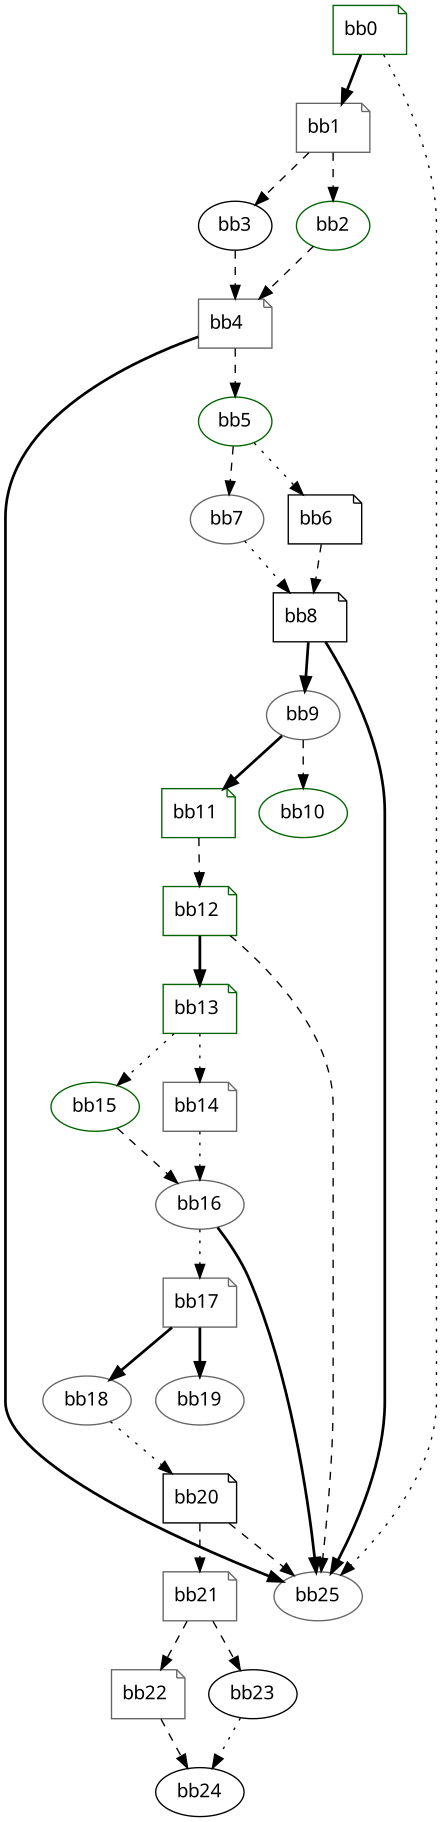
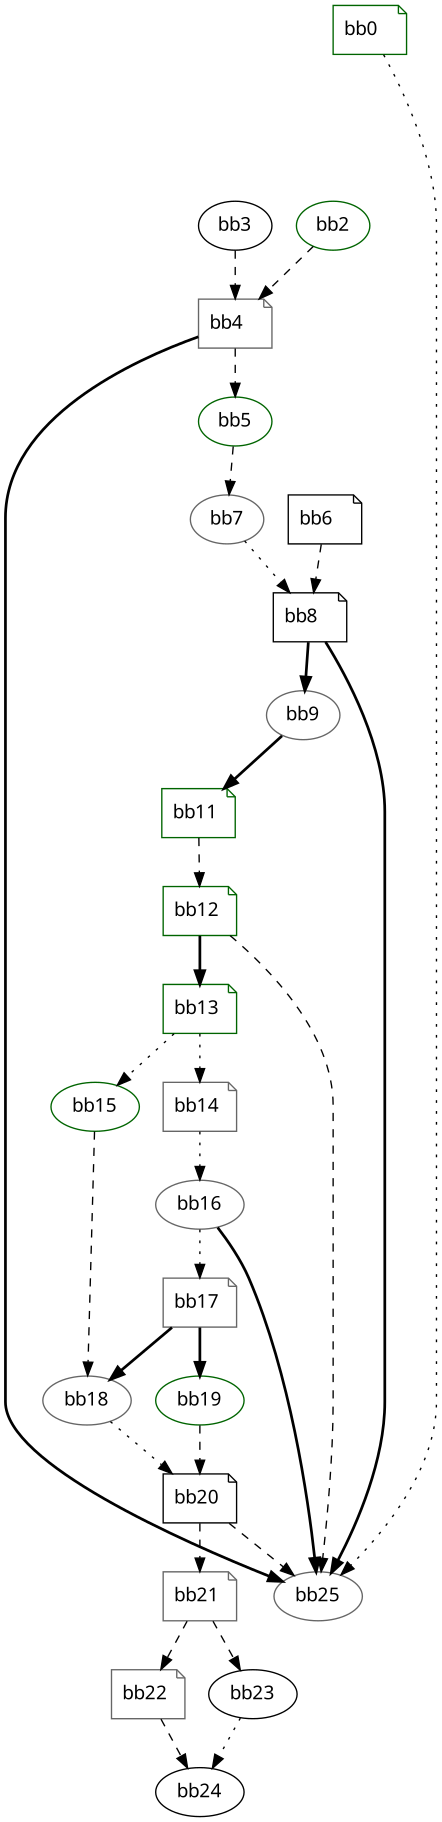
(333, 128) -> none
(274, 464) -> none
(303, 813) -> none
(142, 1151) -> (91, 1247)
(200, 1401) -> (200, 1401)
none -> (200, 1443)
